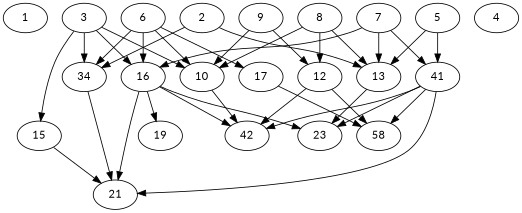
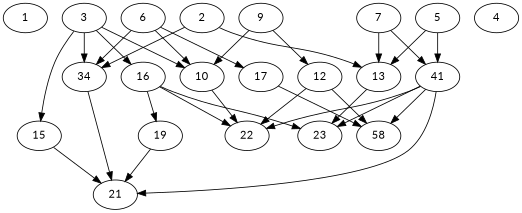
(320, 18) -> none
(143, 42) -> none
(245, 48) -> none
(128, 131) -> (140, 162)
(247, 136) -> (247, 136)
